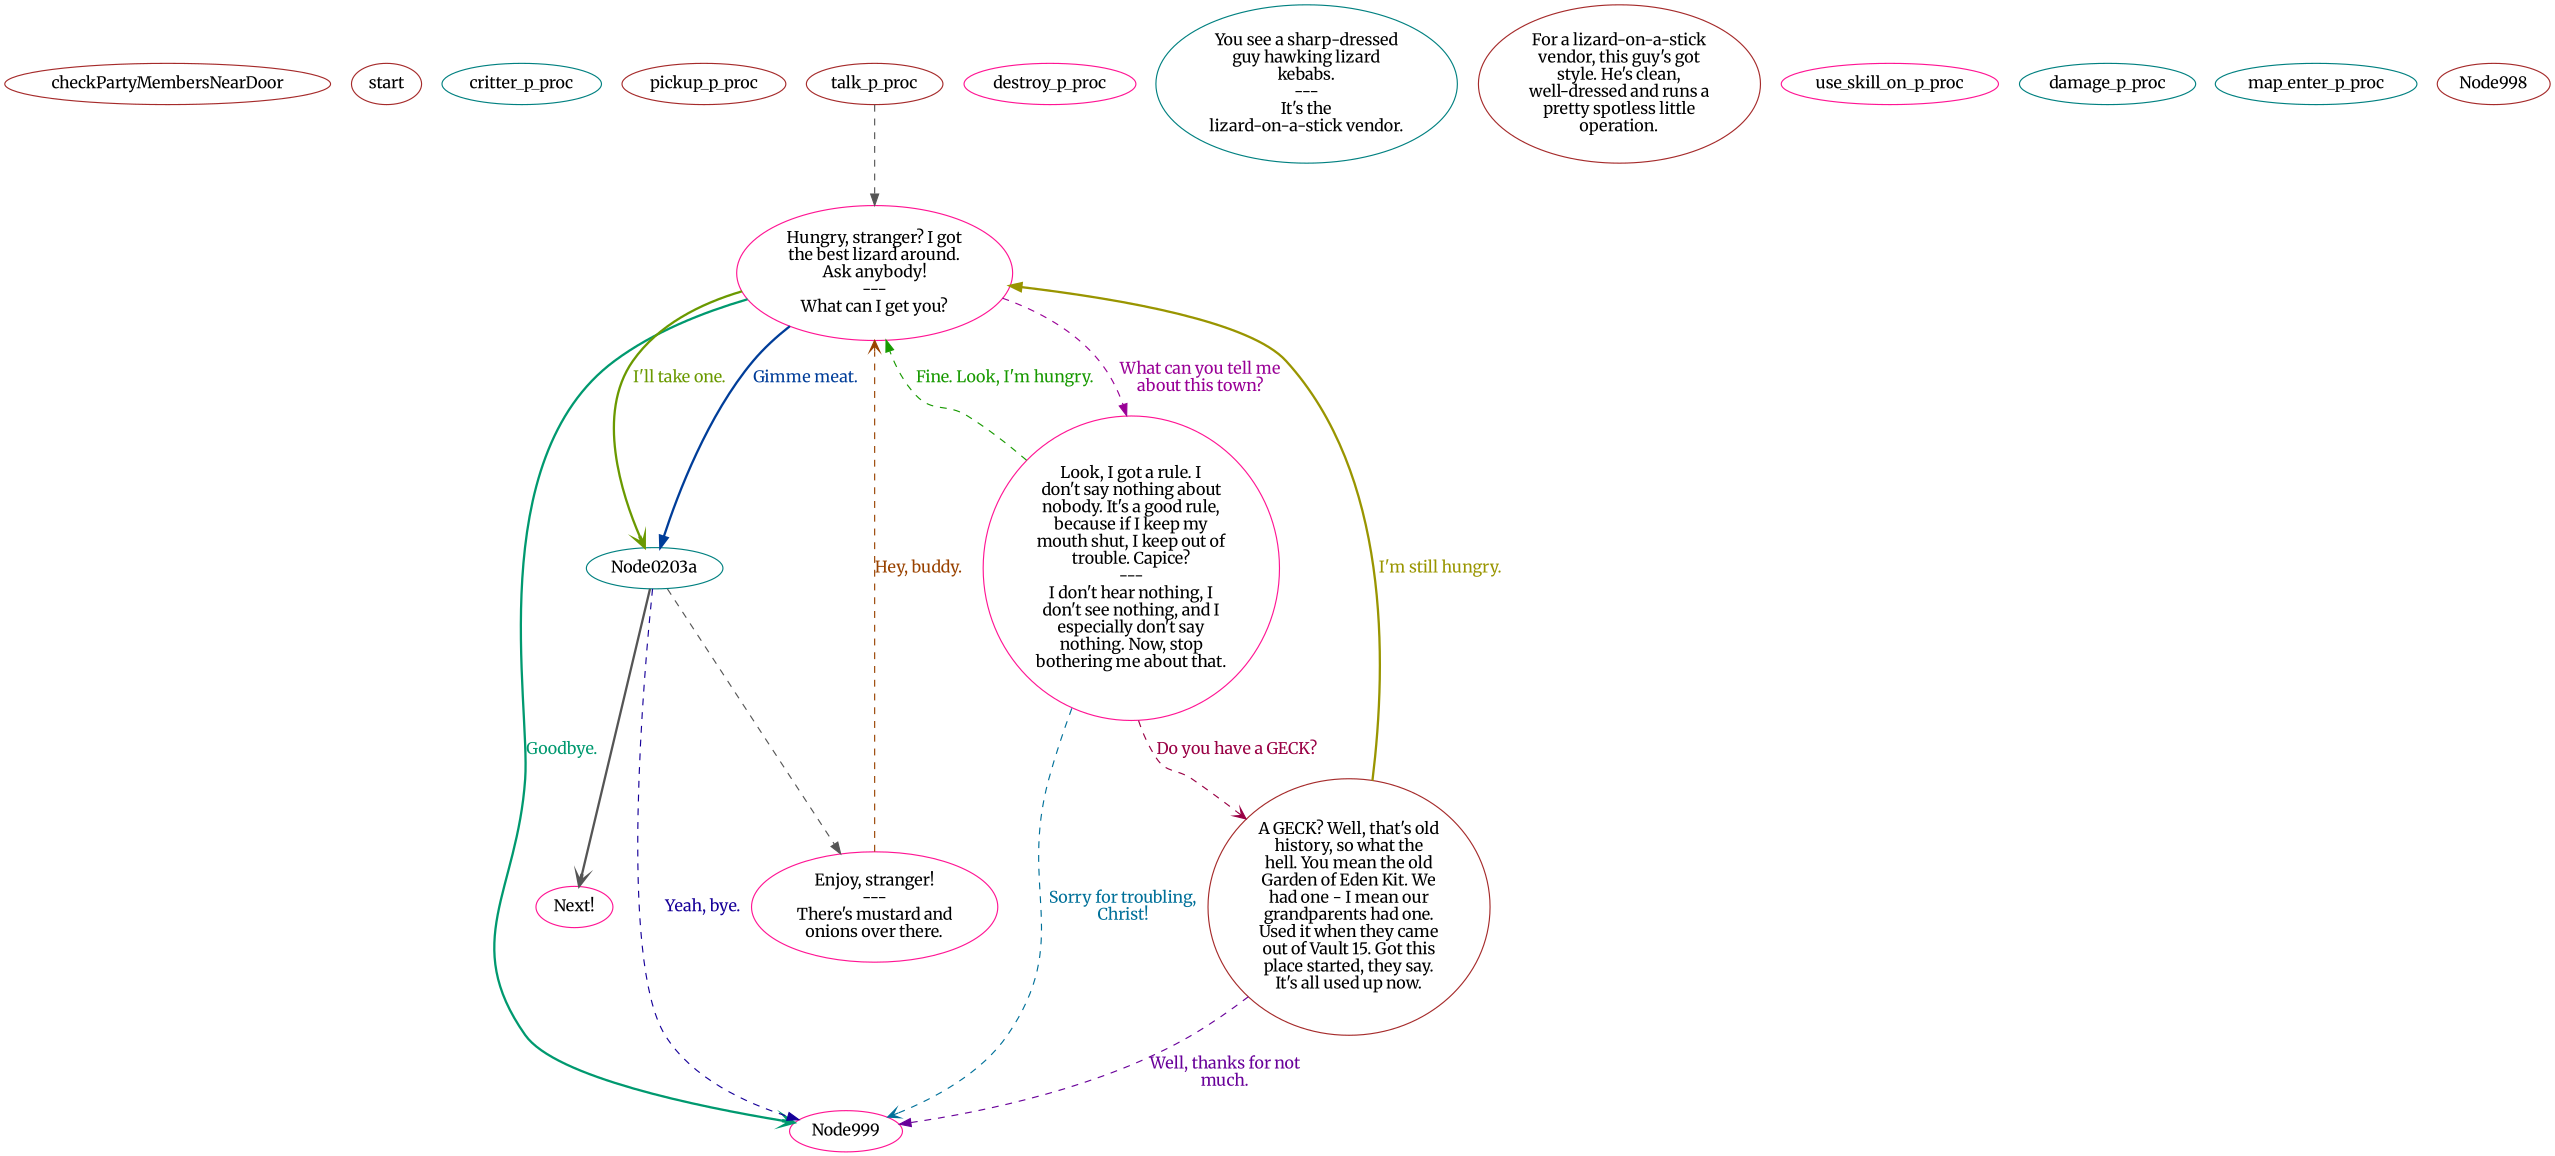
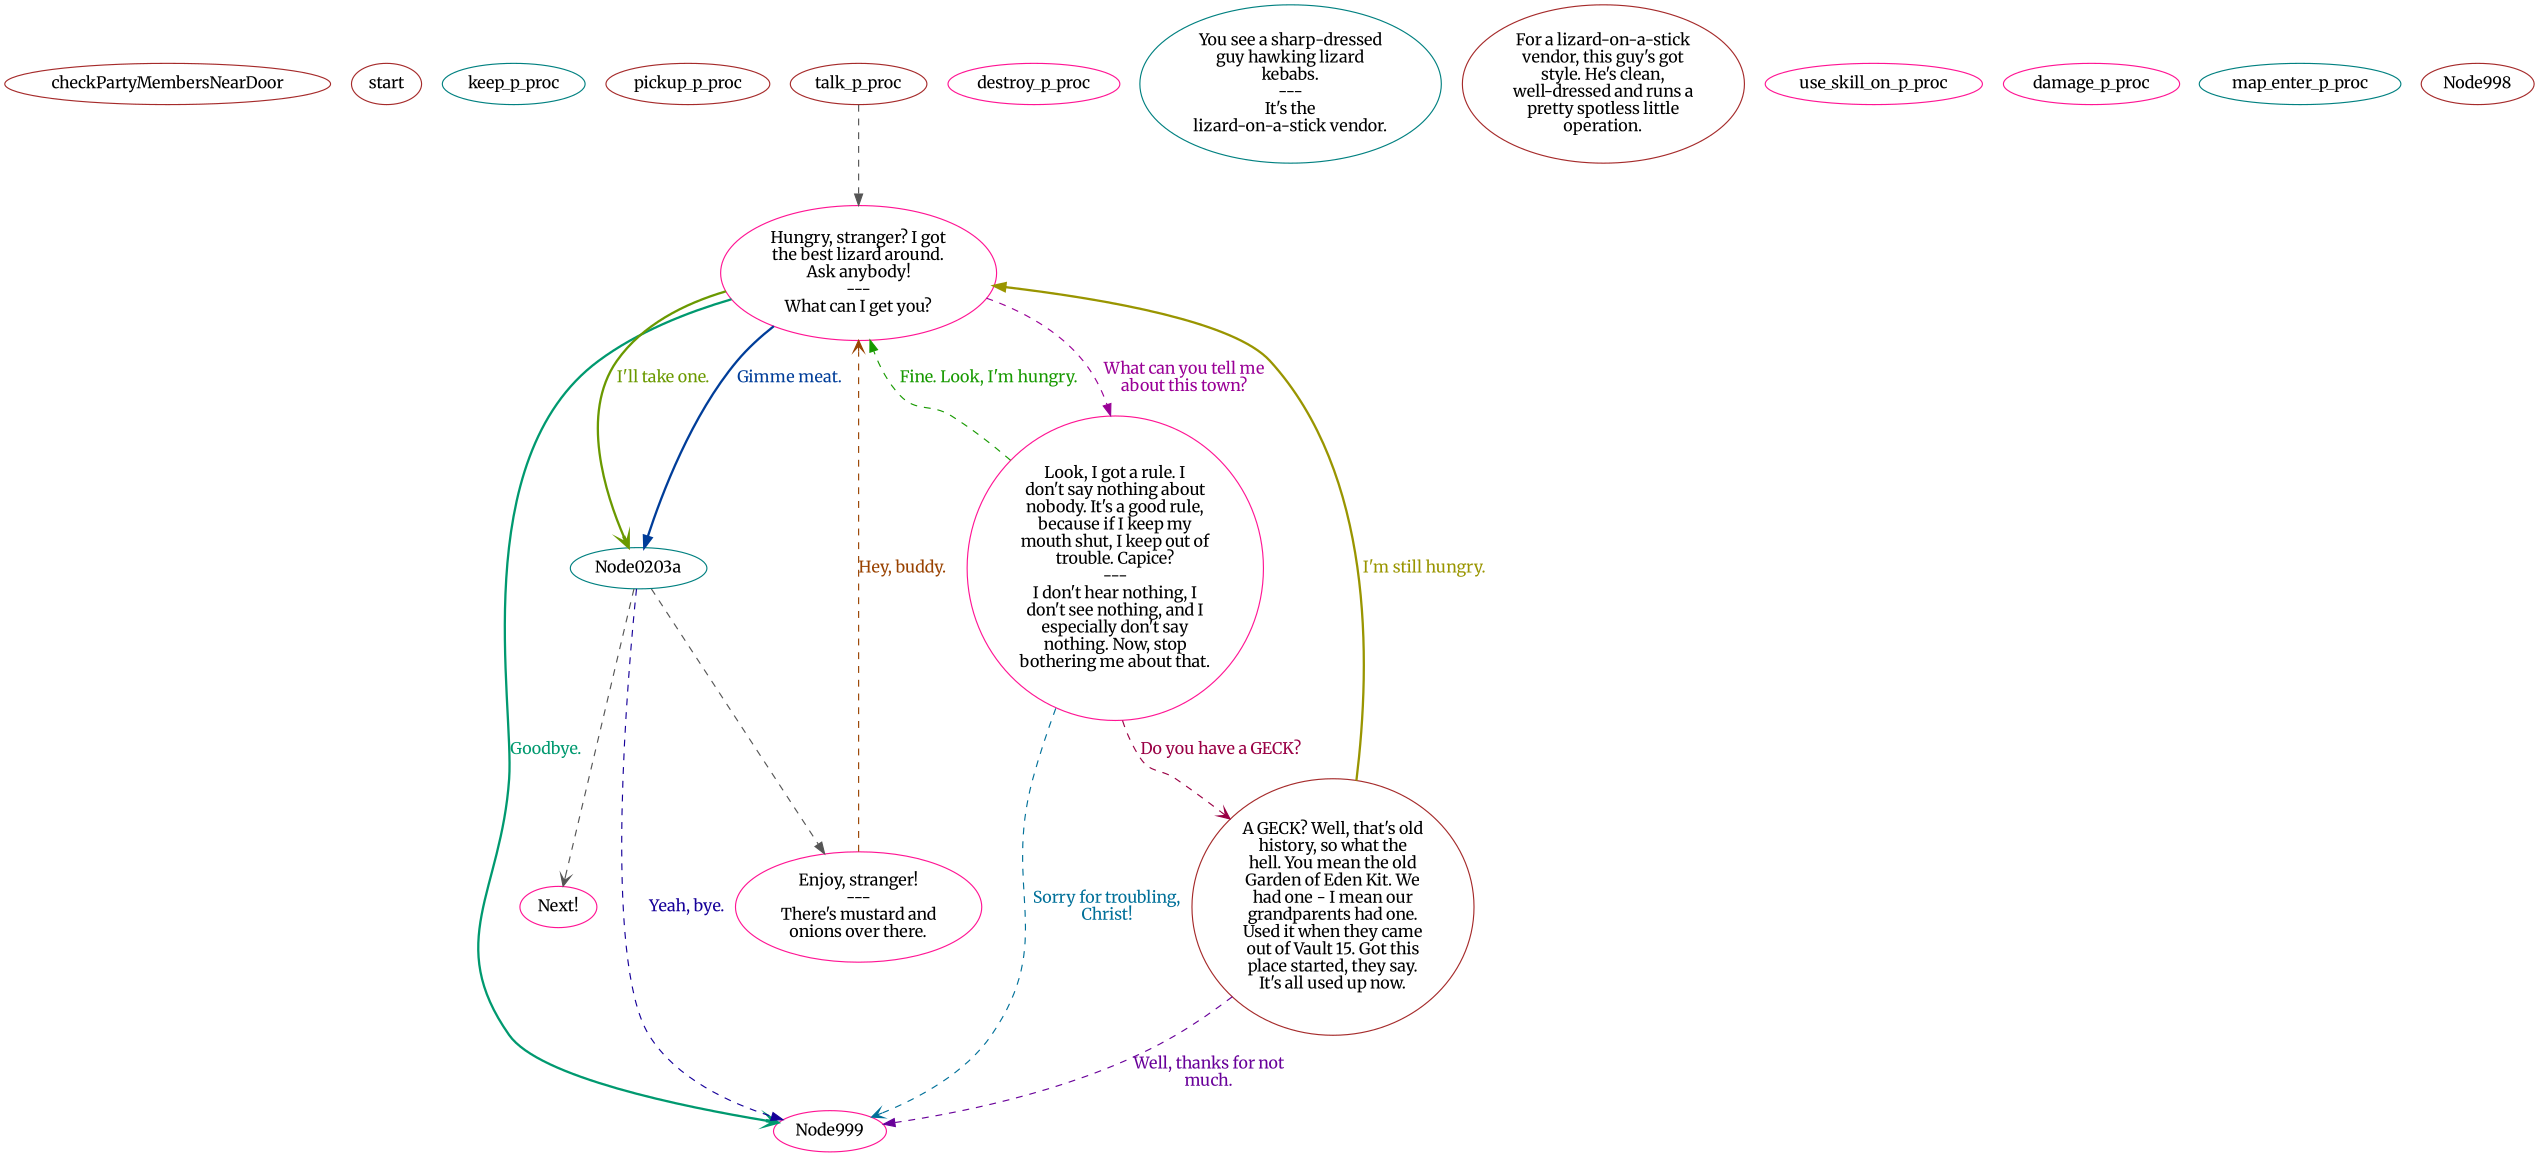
(522, 84) -> (514, 84)
(2108, 84) -> (2091, 84)
(616, 732) -> (600, 732)
